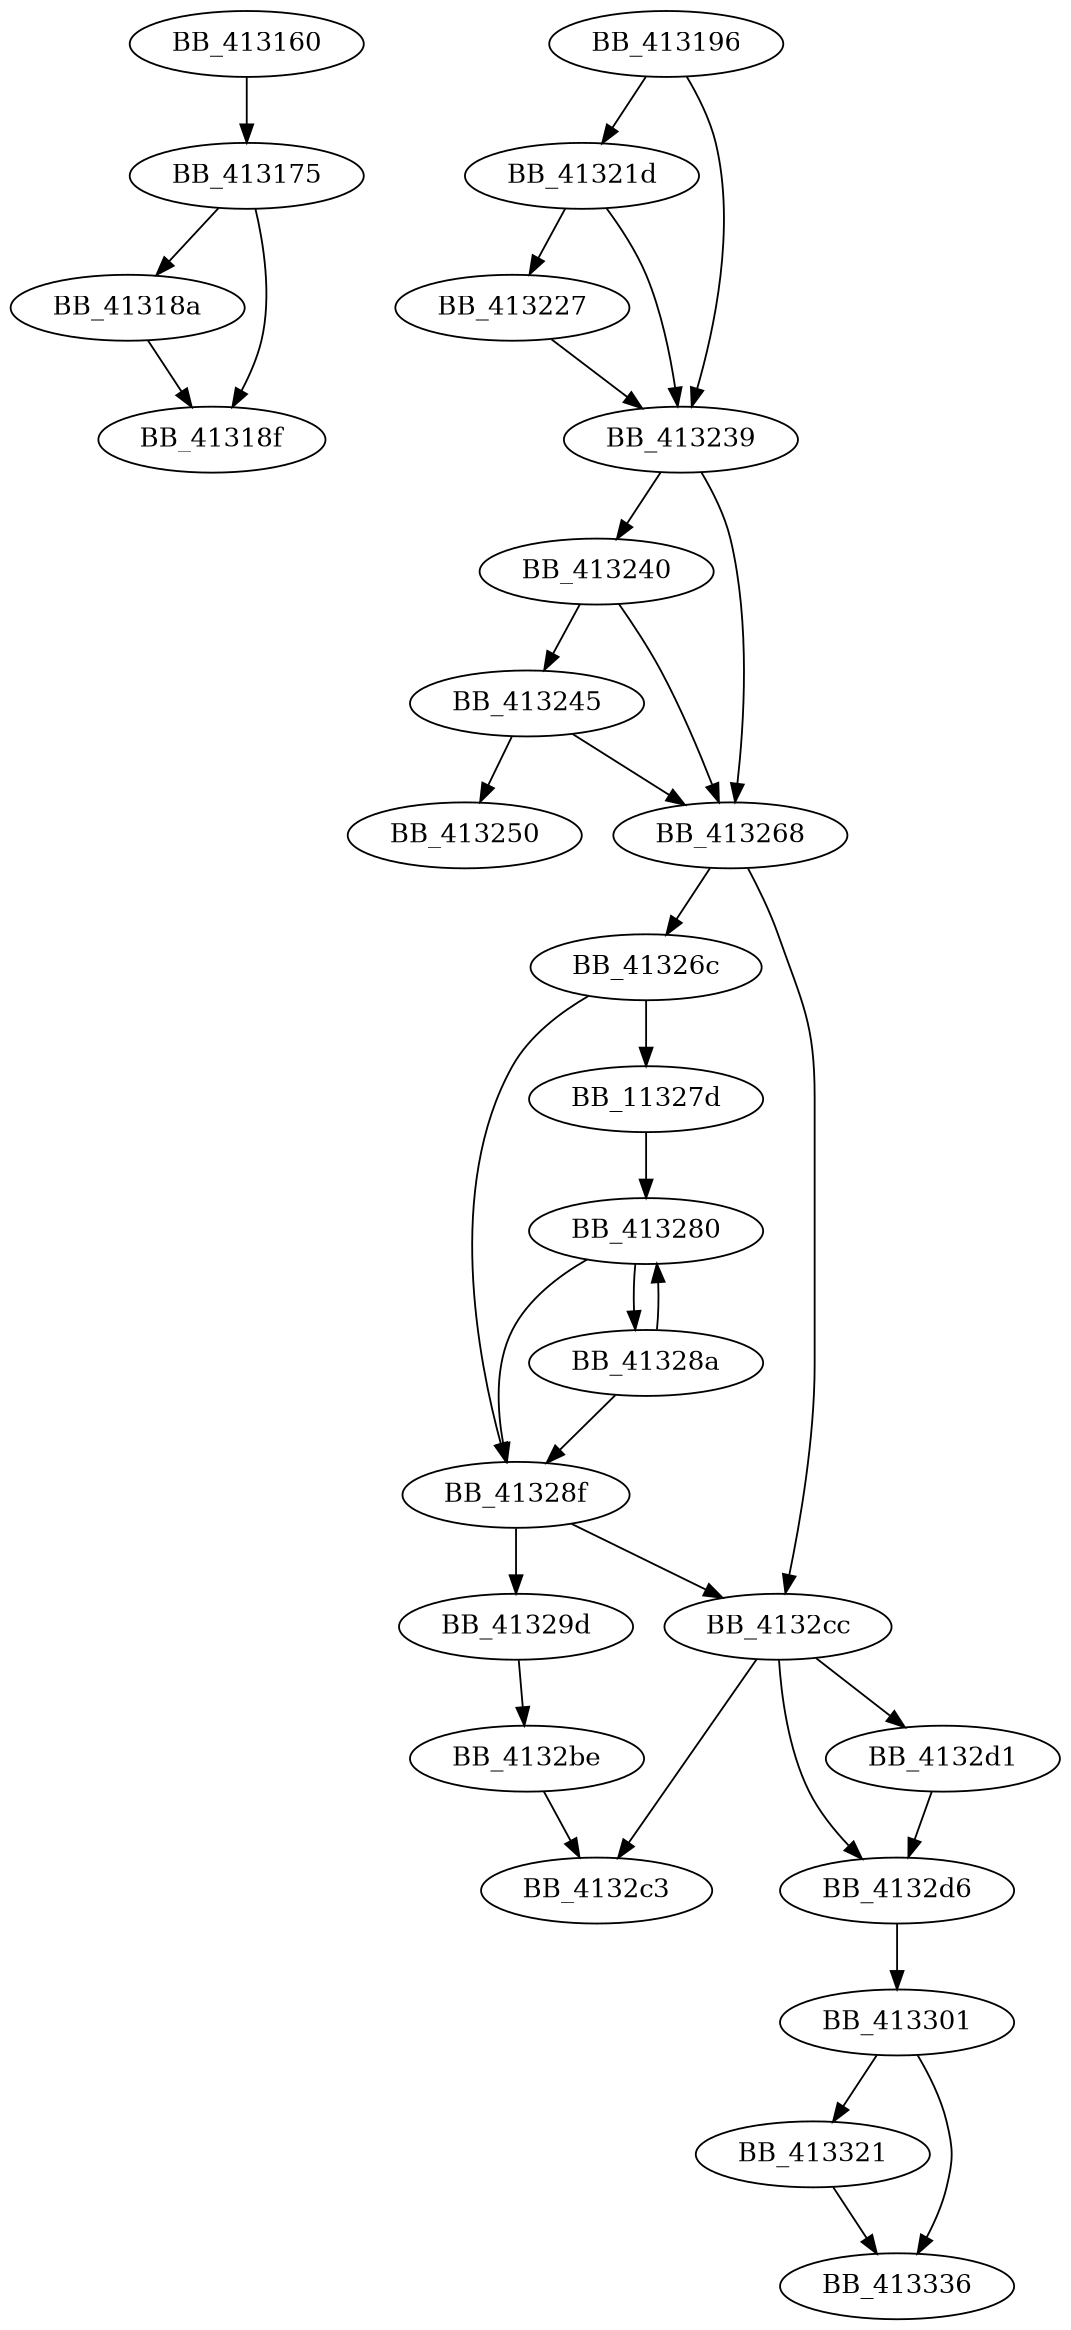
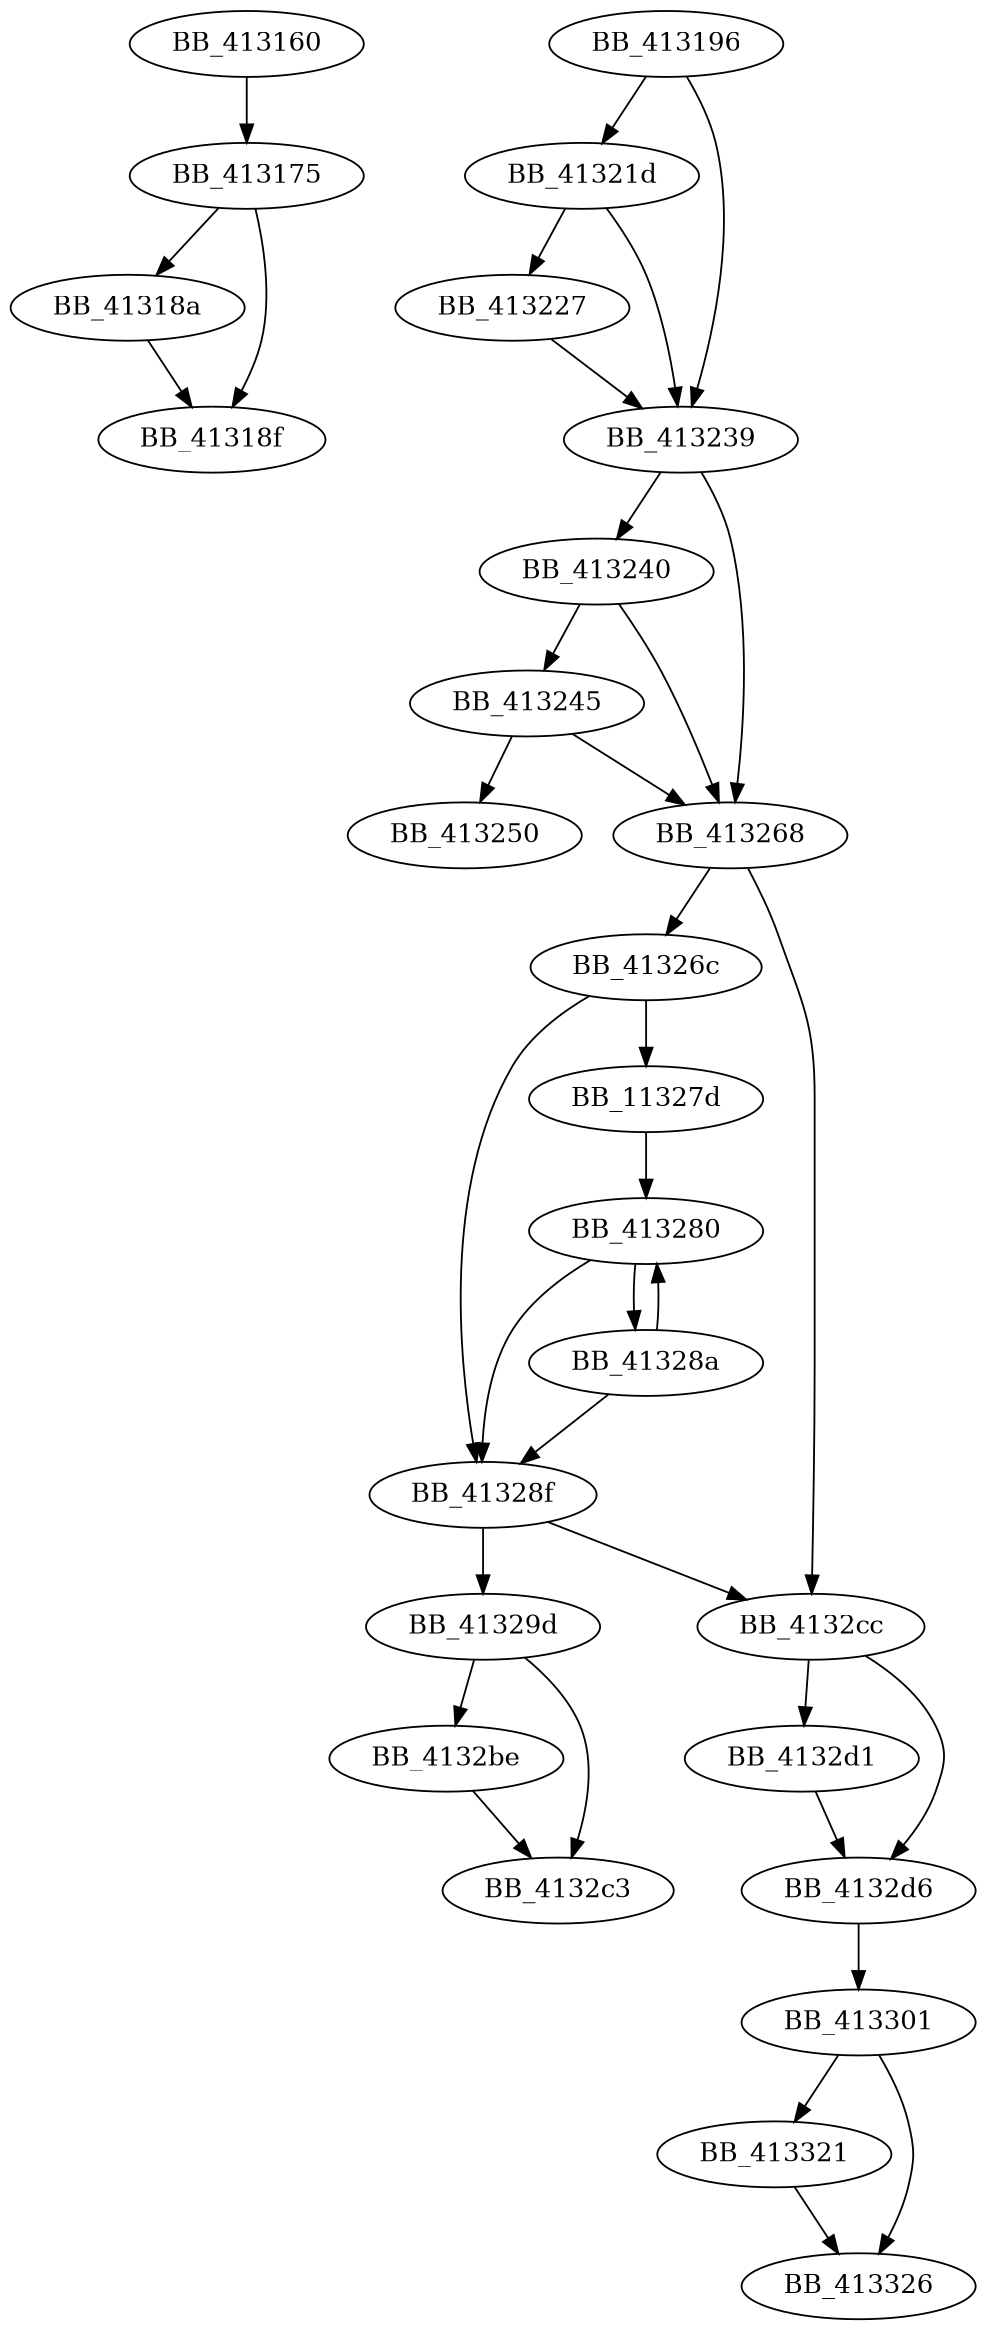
(693, 1751) -> (585, 1739)
(897, 2286) -> (859, 2286)
